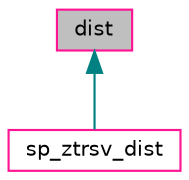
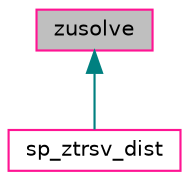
(95, 30) -> (95, 30)
